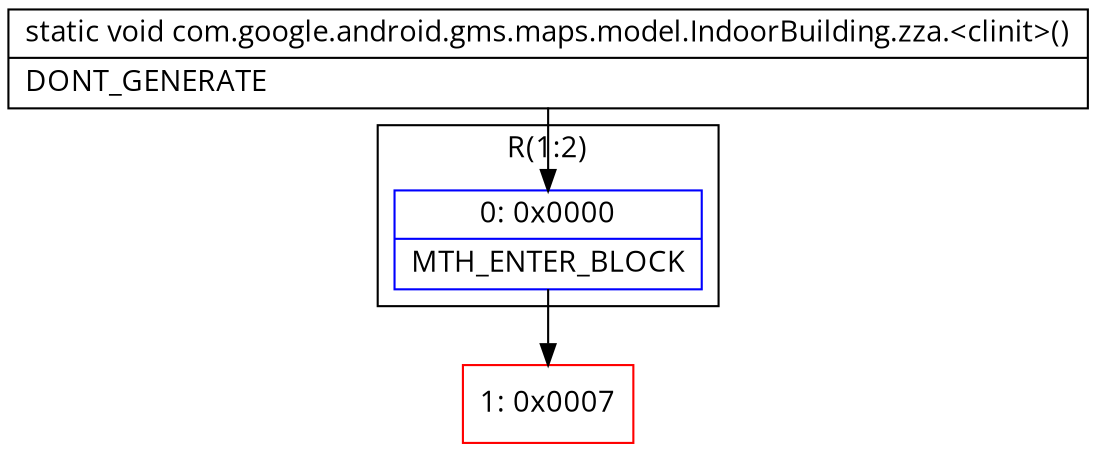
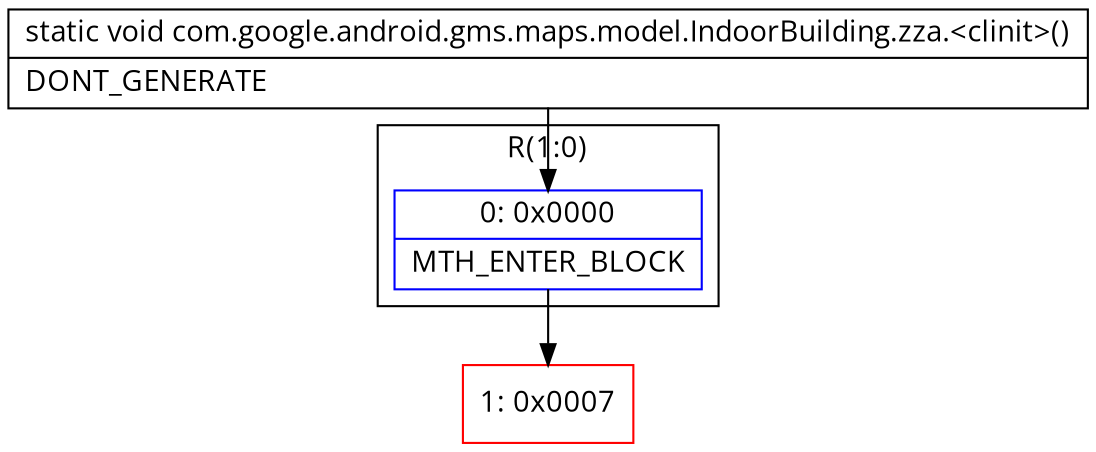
(548, 149) -> (548, 149)
